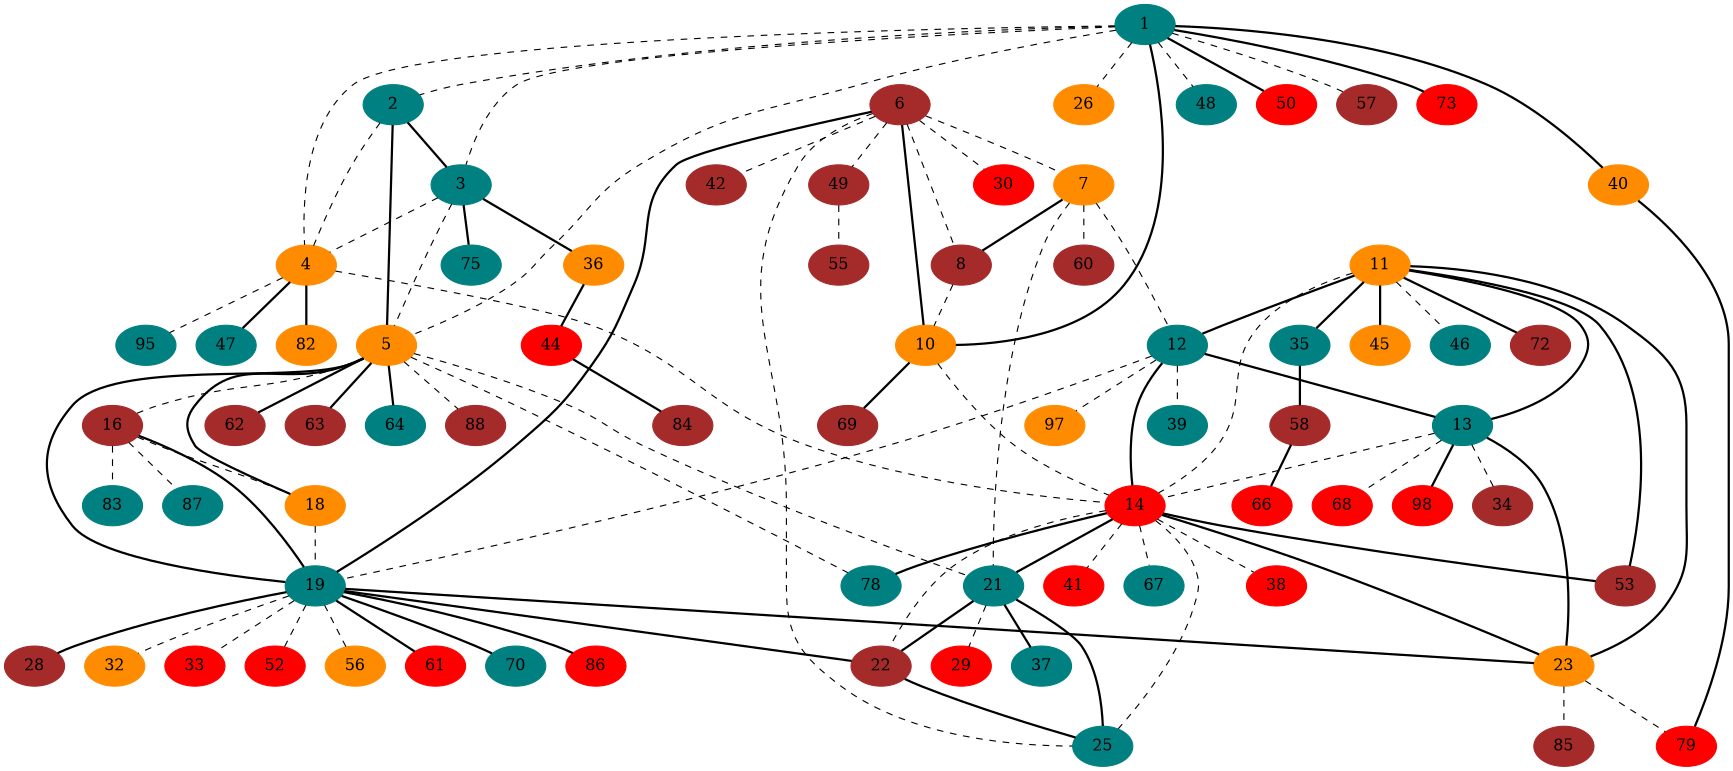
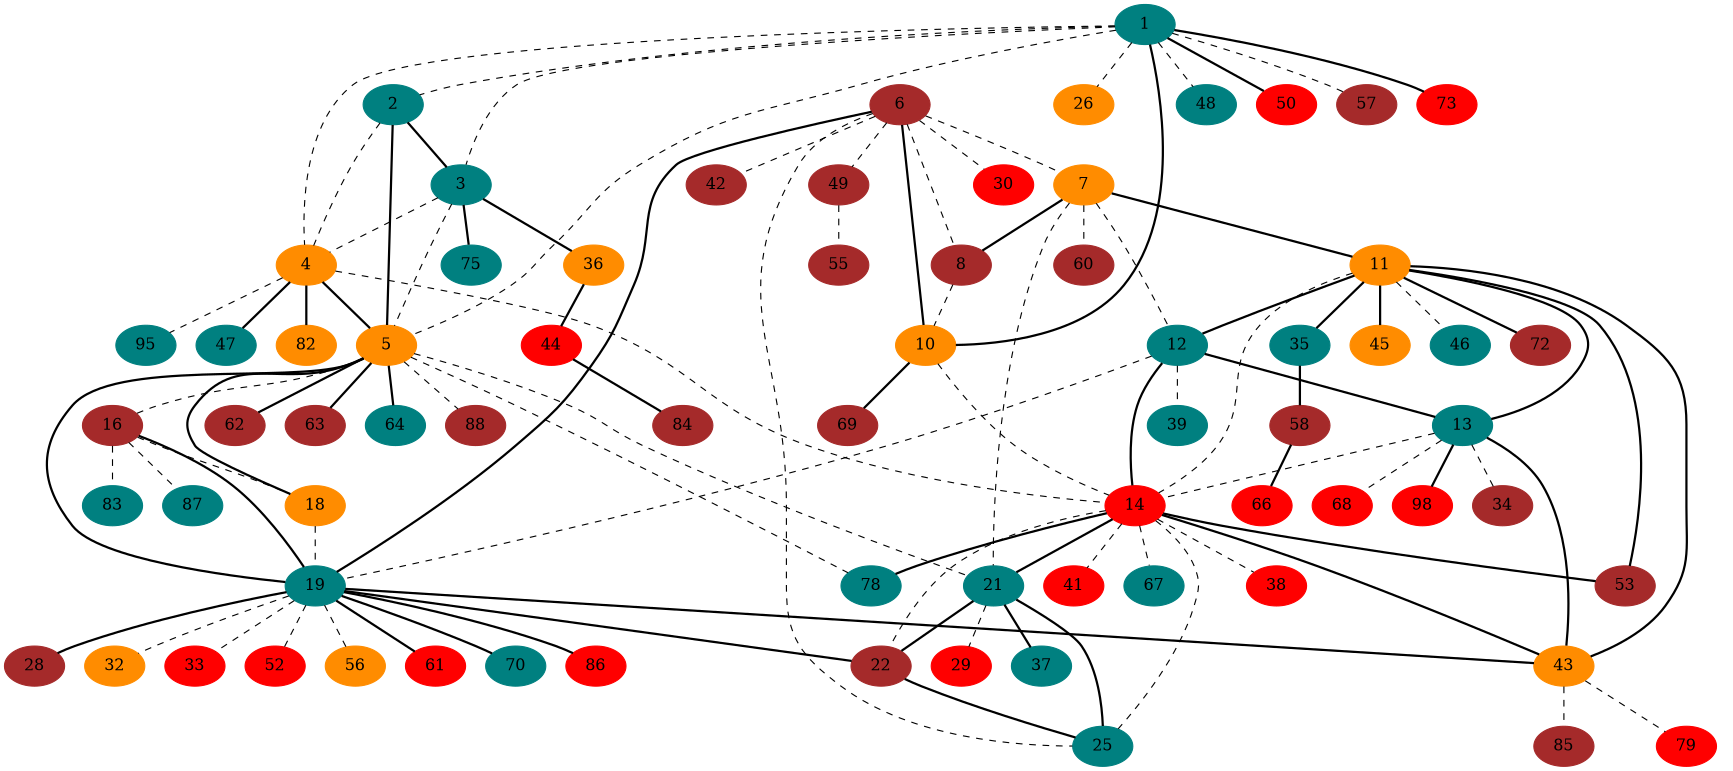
(1618, 185) -> none
none -> (1232, 225)
none -> (346, 305)
(1055, 426) -> none
(1564, 666) -> (1564, 666)
